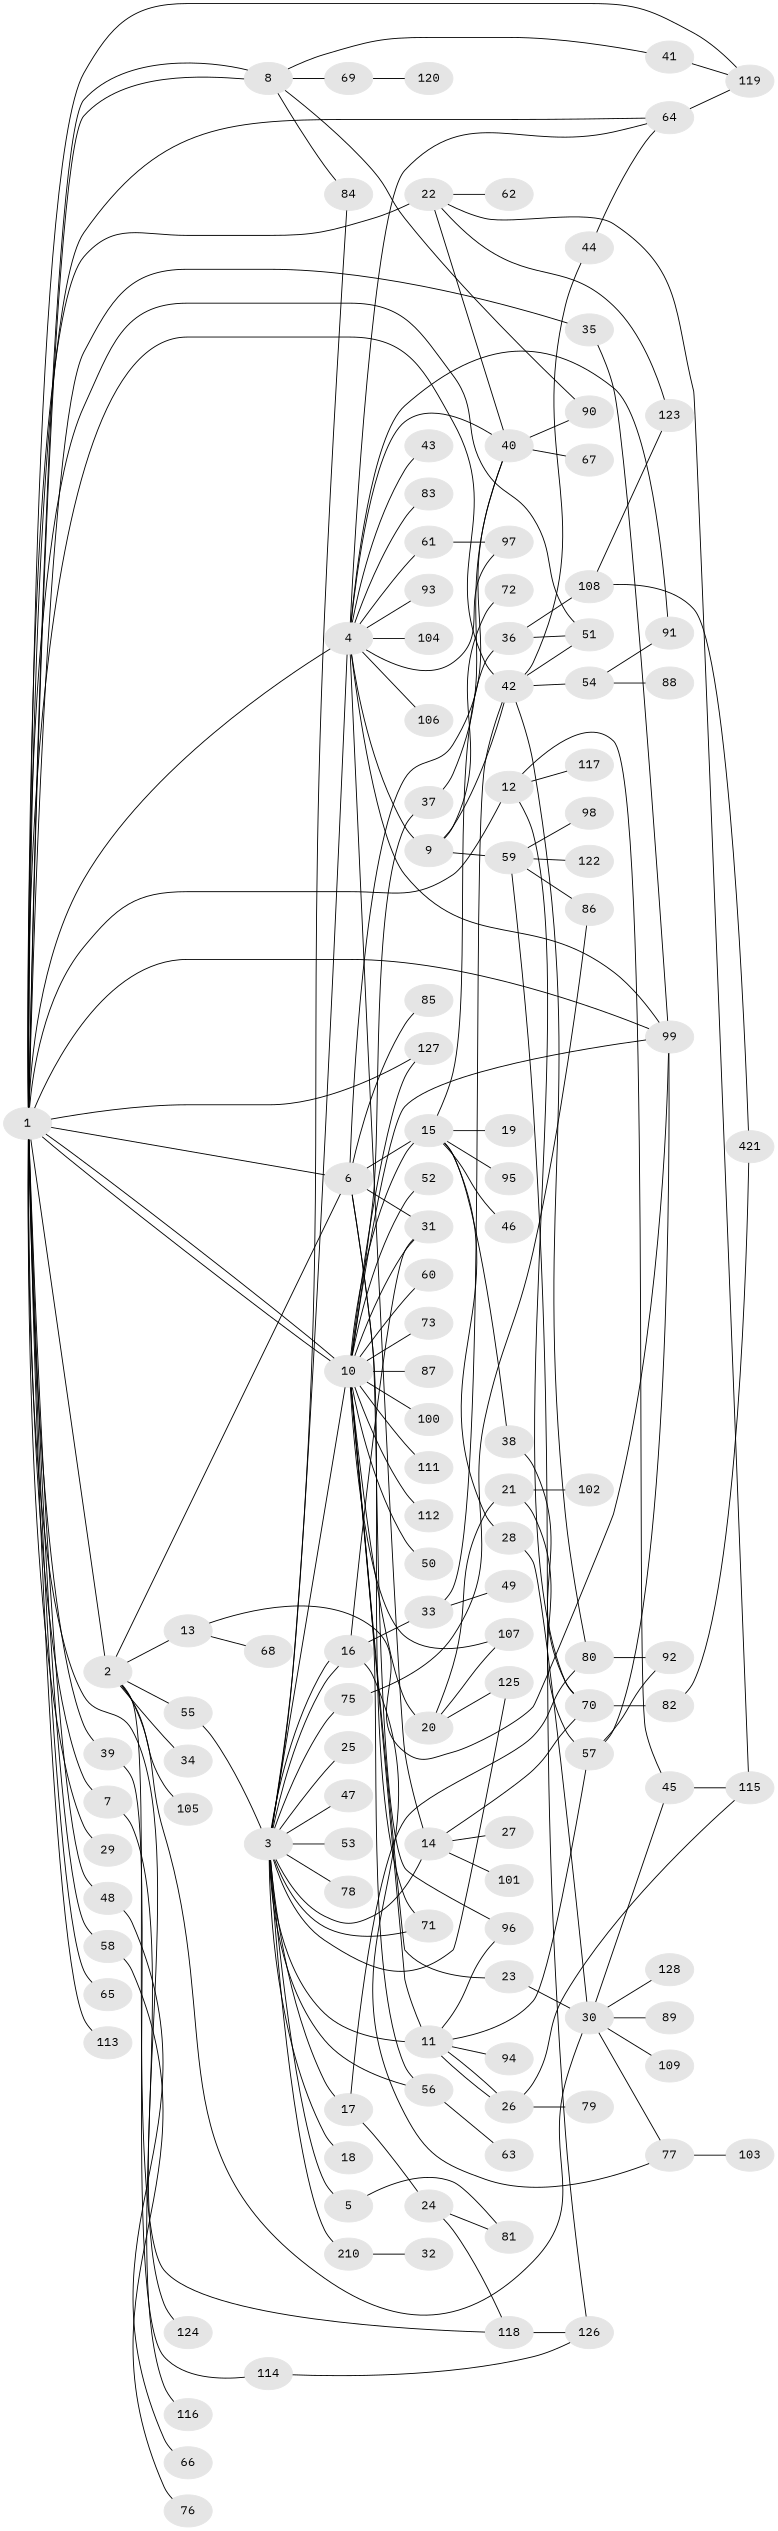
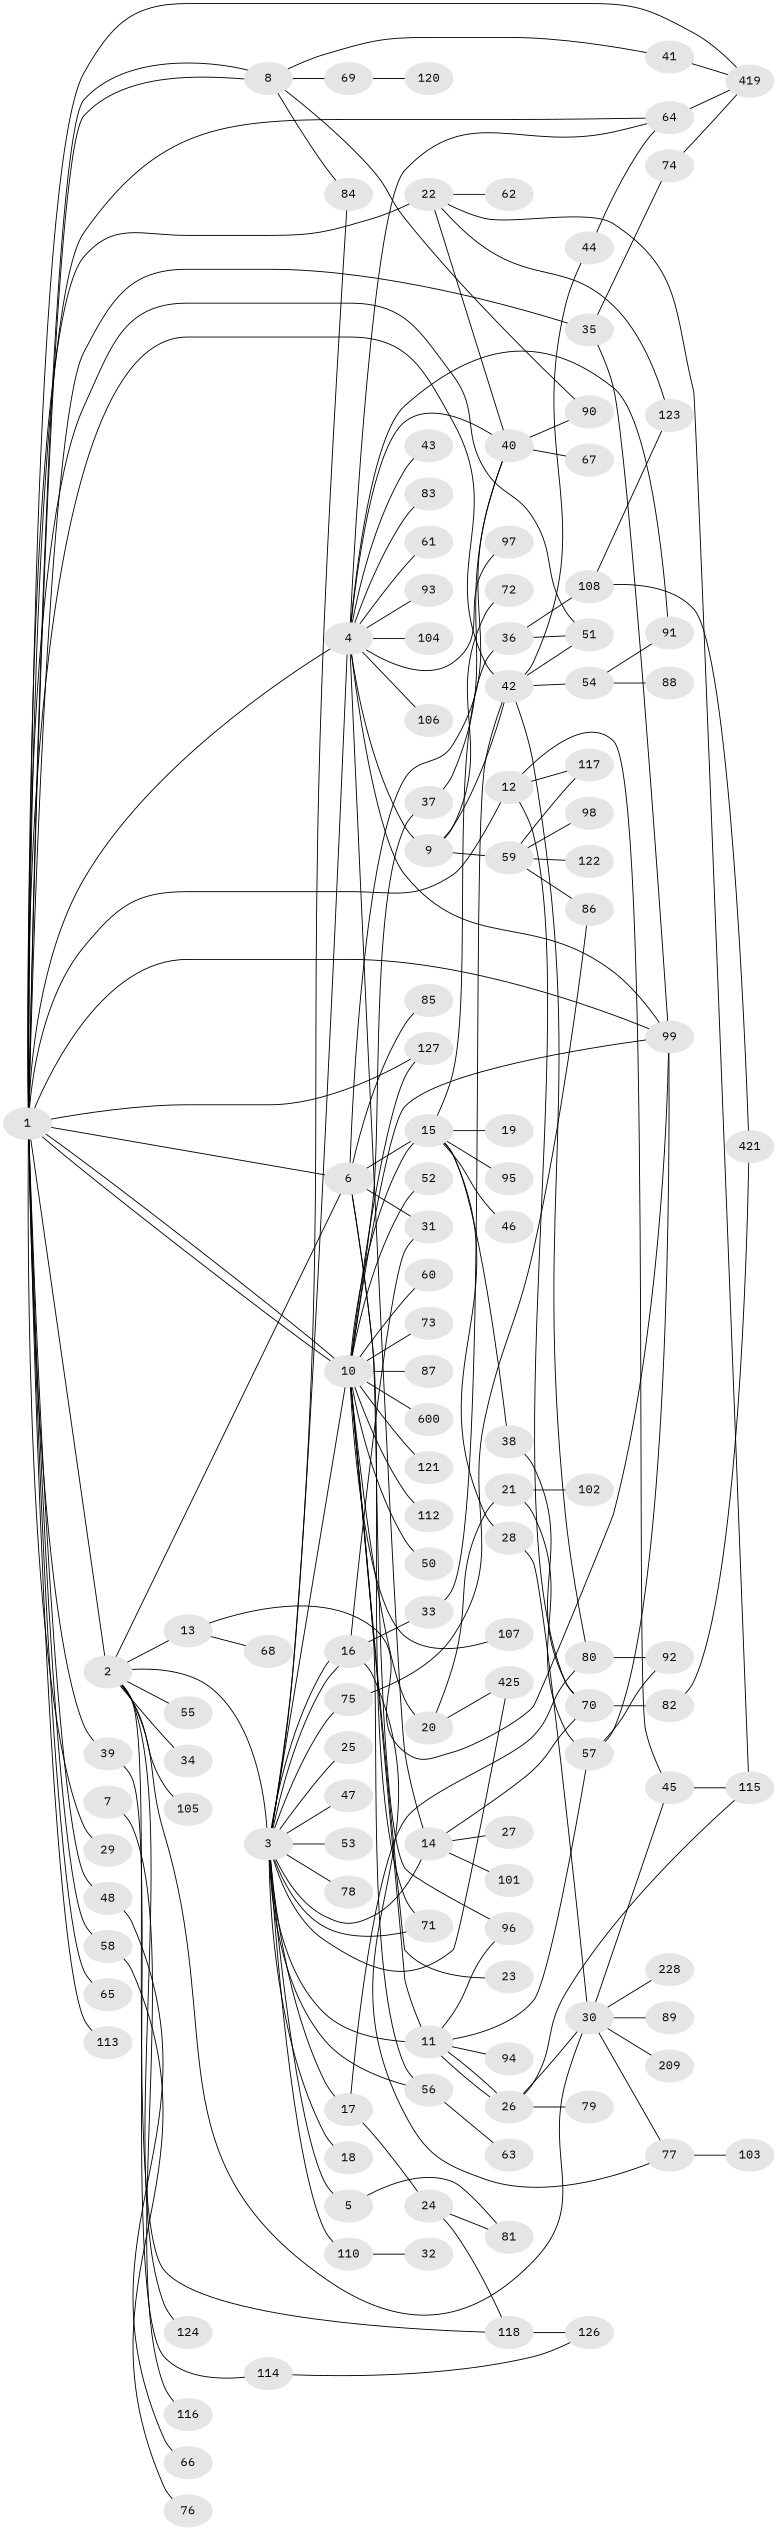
(750, 81) -> (750, 81)
none -> (670, 166)
(465, 542) -> none
(374, 1307) -> none
(429, 1420) -> (429, 1420)
(546, 1451) -> (547, 810)
(37, 1468) -> none
(429, 1468) -> (429, 1468)
(509, 1586) -> none
(468, 1680) -> none
(509, 1683) -> (509, 1683)
(124, 1720) -> (151, 1874)
(236, 1775) -> (234, 1715)
(670, 1970) -> (670, 1970)
(549, 1997) -> (551, 2063)
(670, 2066) -> (670, 2066)
(349, 2254) -> (349, 2254)
